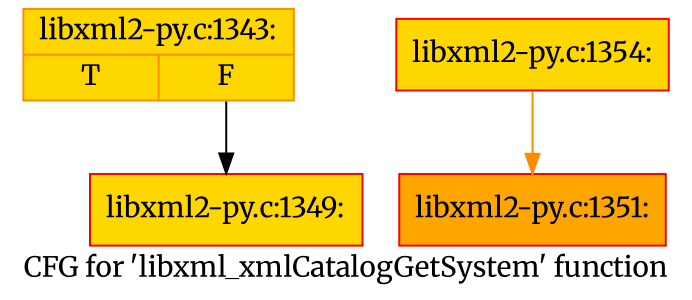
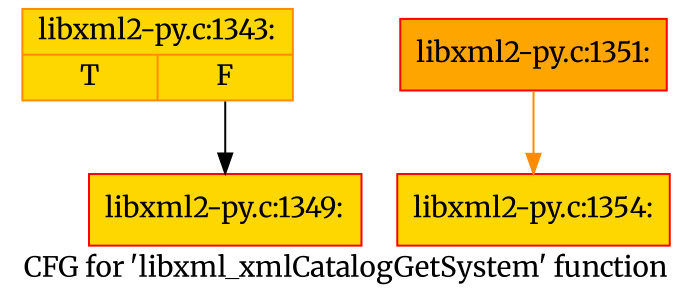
(533, 122) -> (534, 122)
